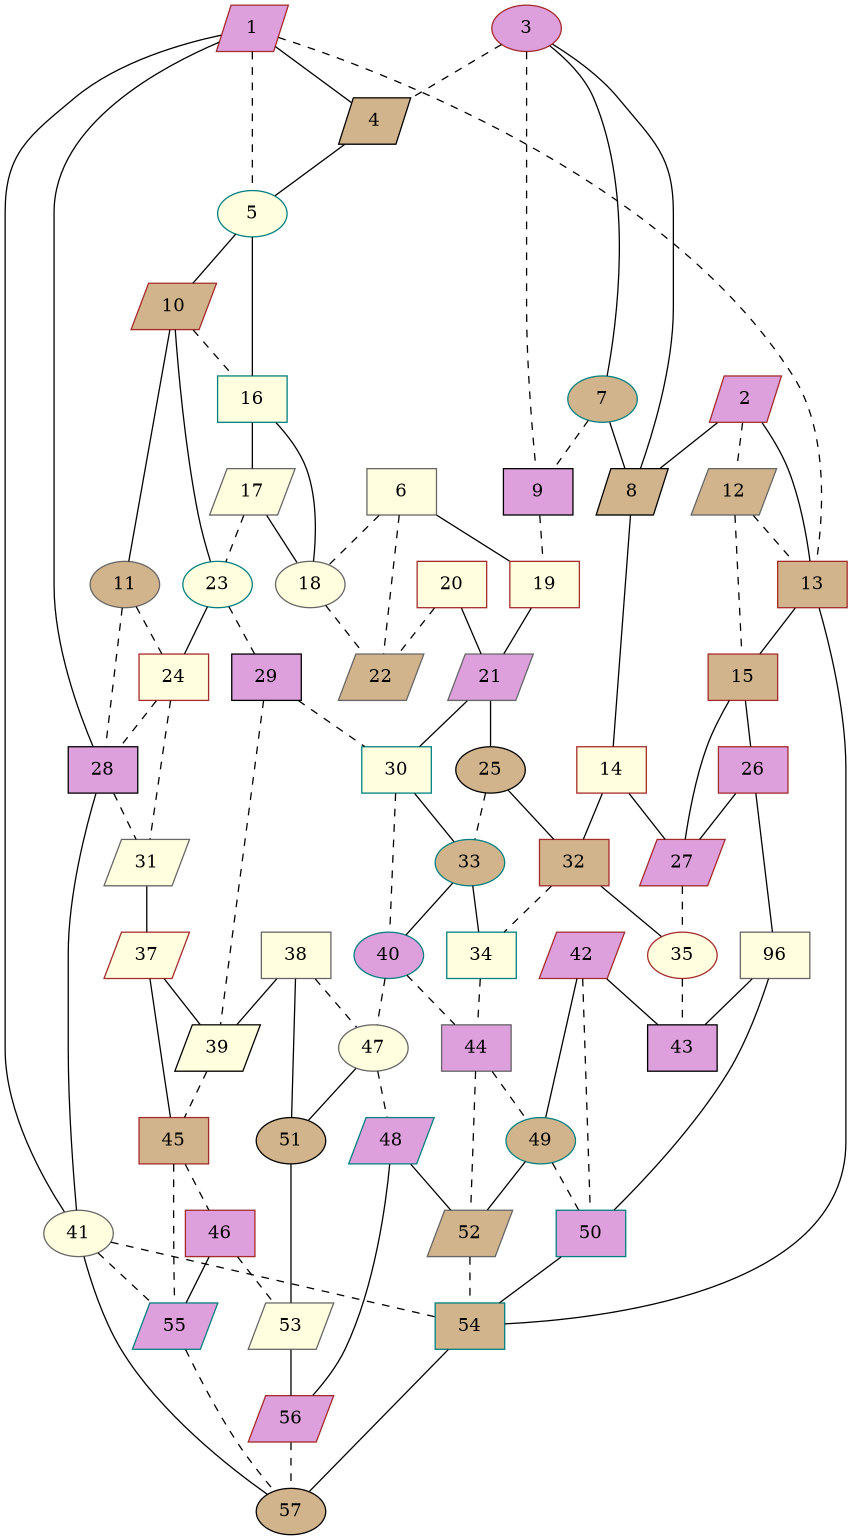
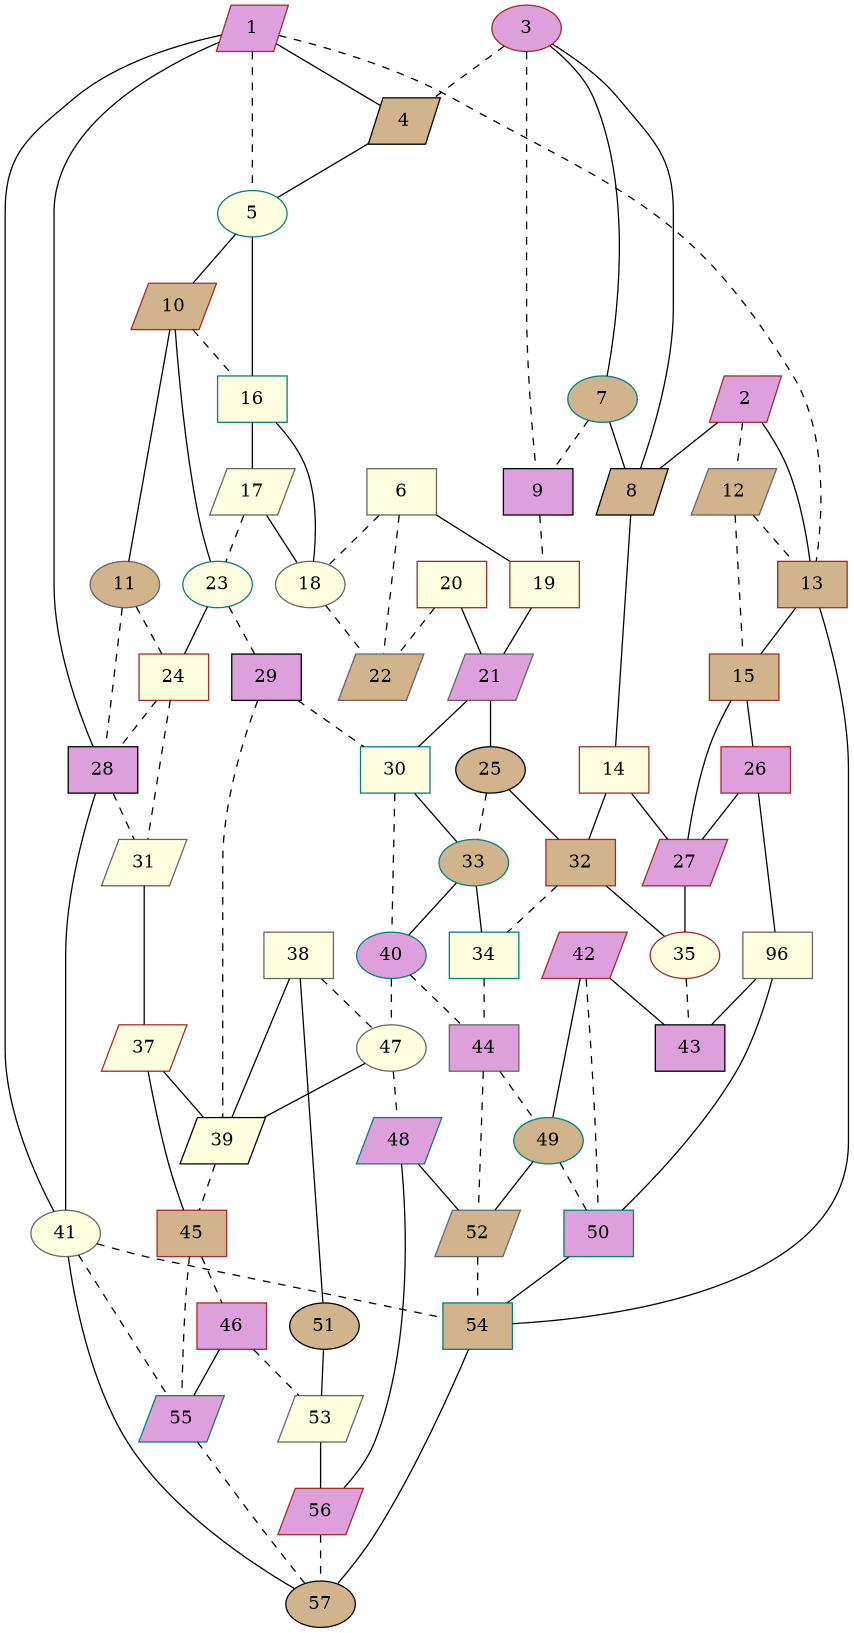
(682, 909) -> (685, 909)
(332, 1094) -> (317, 1089)
